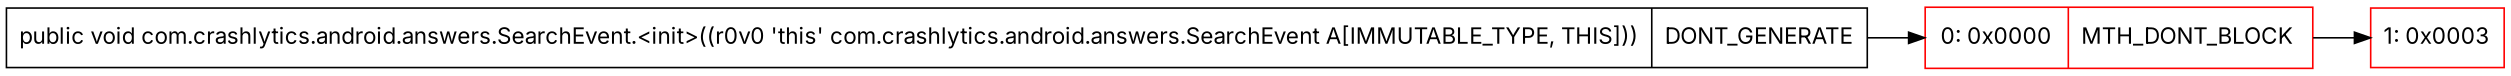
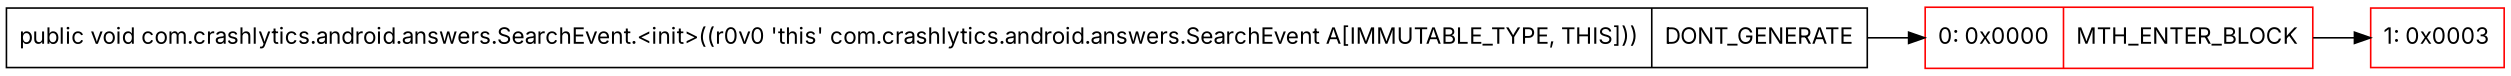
(2188, 37) -> (2188, 37)
